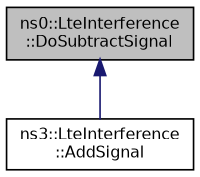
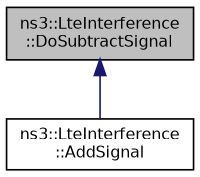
(100, 34) -> (100, 34)
